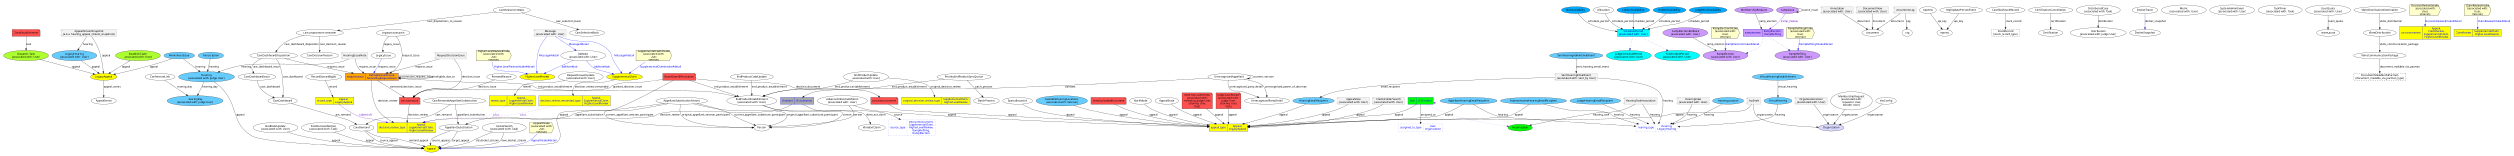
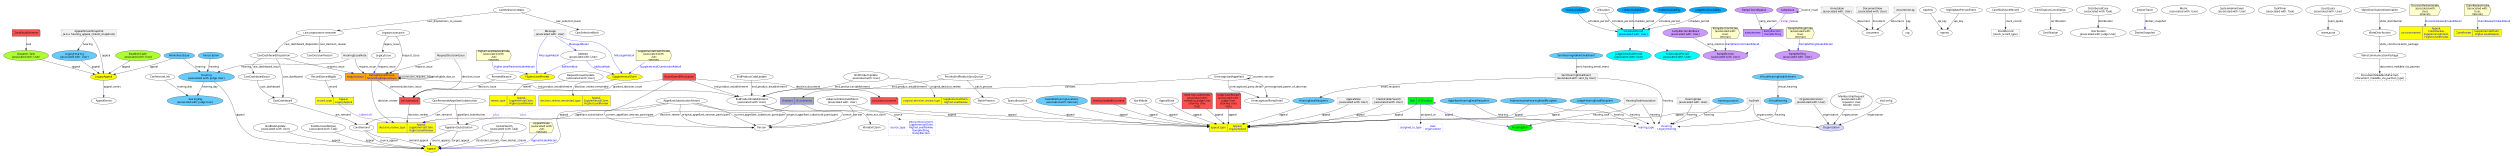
(1754, 10) -> (1754, 10)
(1462, 118) -> (1462, 118)
none -> (1419, 119)
(1358, 121) -> (1358, 121)
